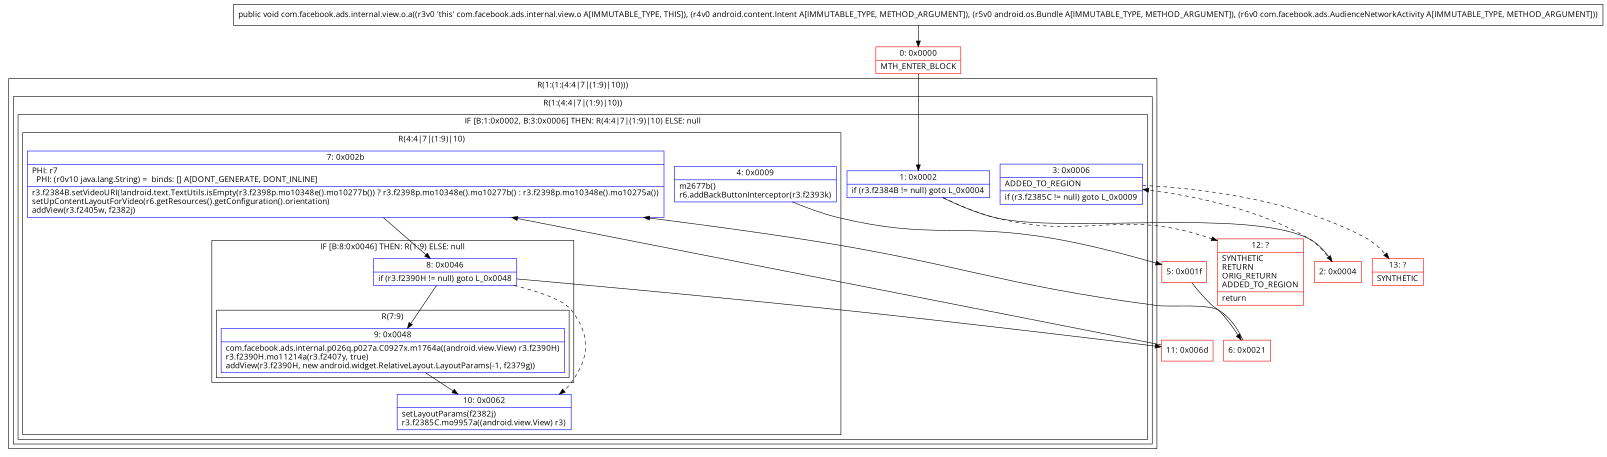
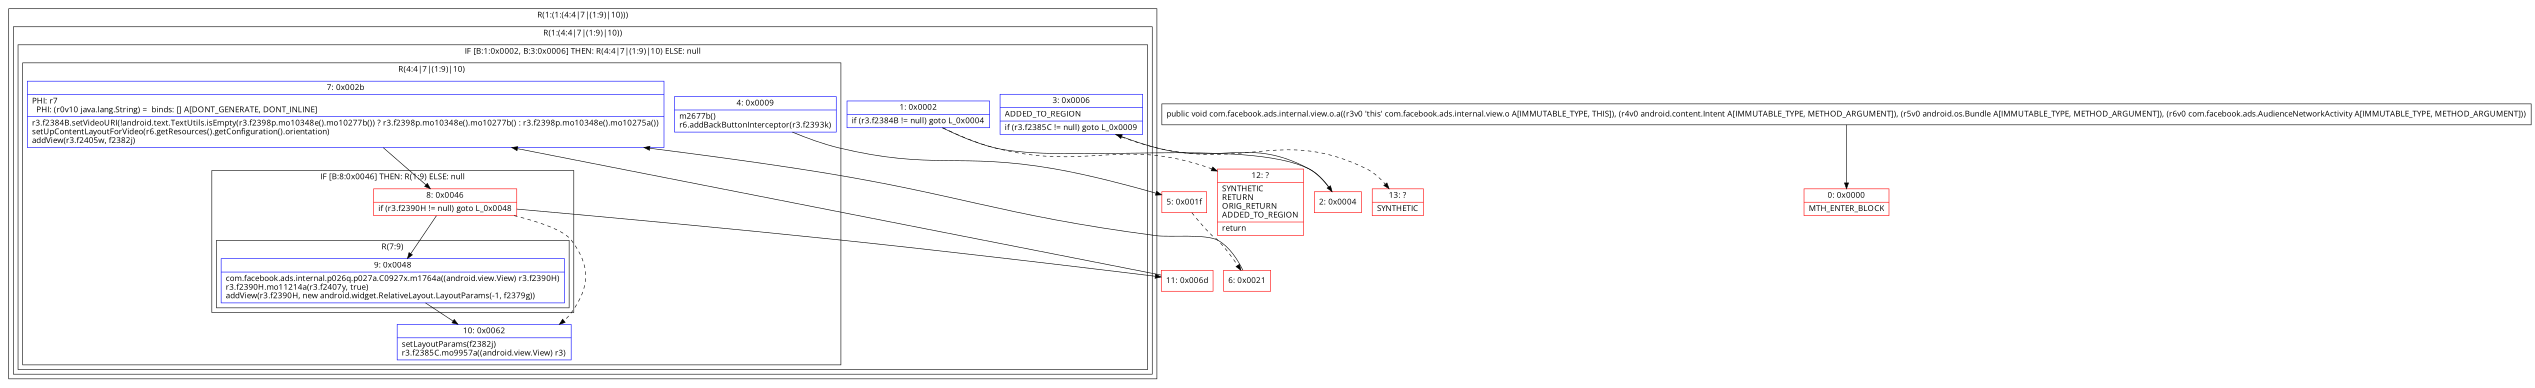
(918, 119) -> none
(1247, 211) -> (1271, 155)
(445, 272) -> (445, 202)
(1210, 304) -> (1210, 234)
